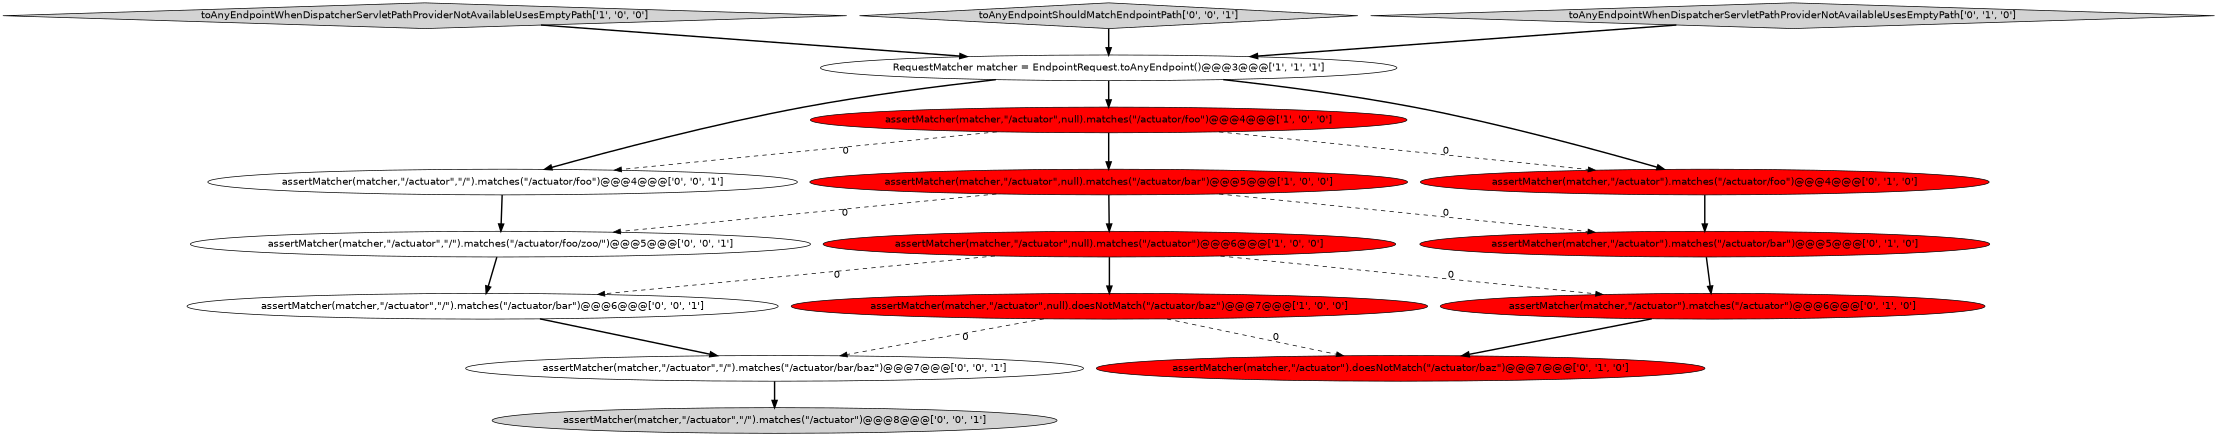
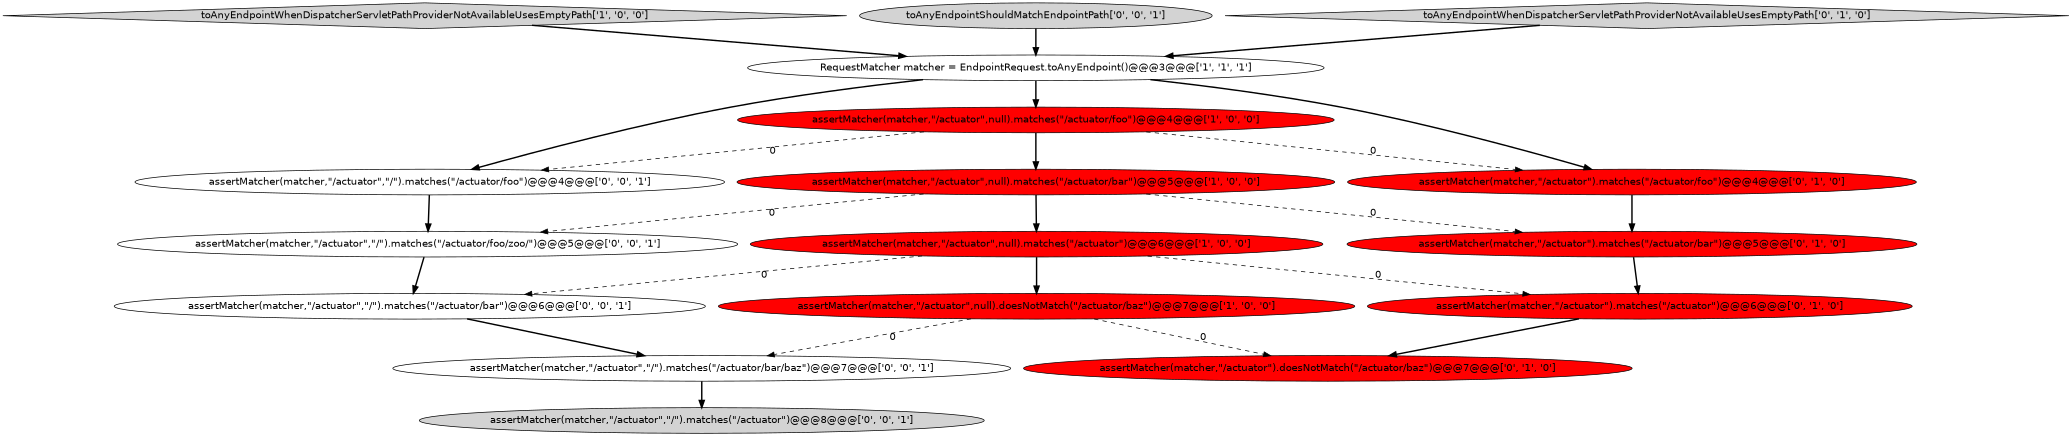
(1109, 16) -> (1036, 16)
